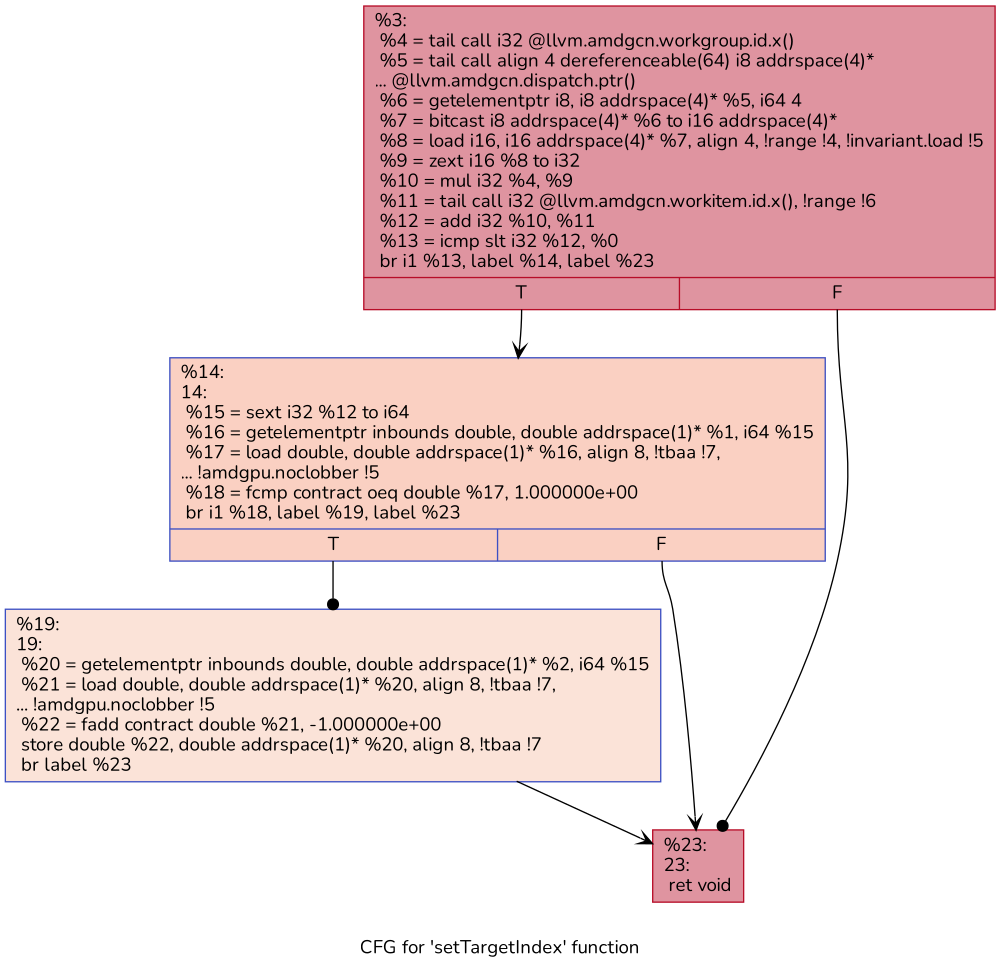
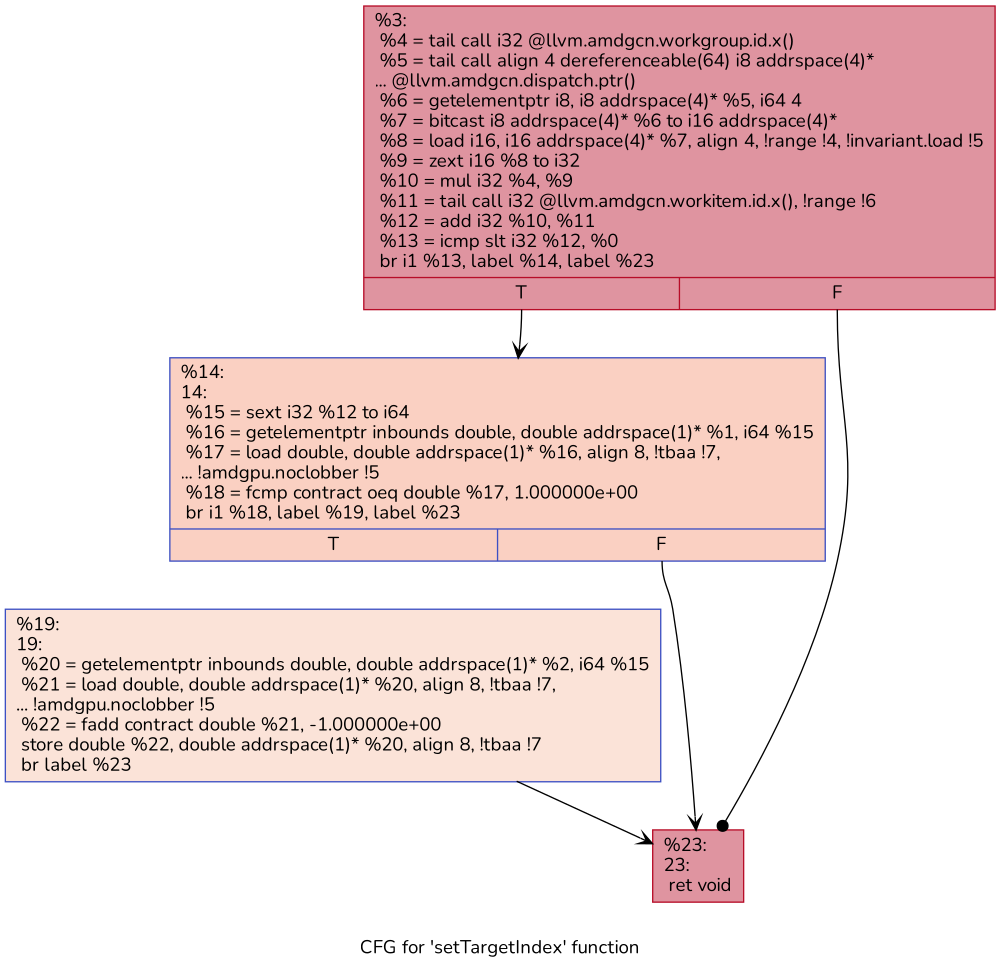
(333, 580) -> none
